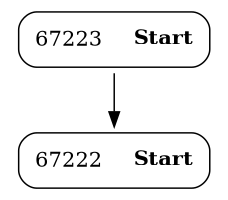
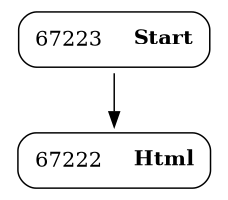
(163, 159) -> (164, 159)
